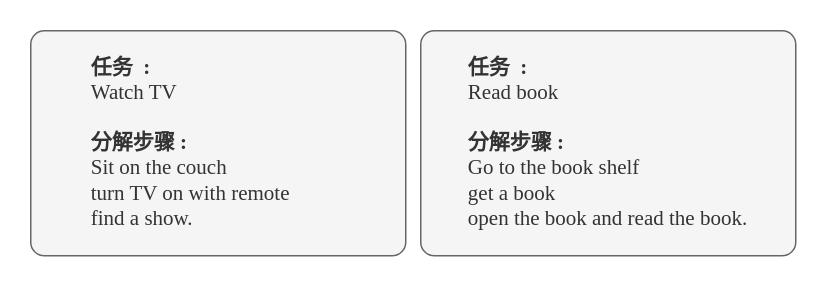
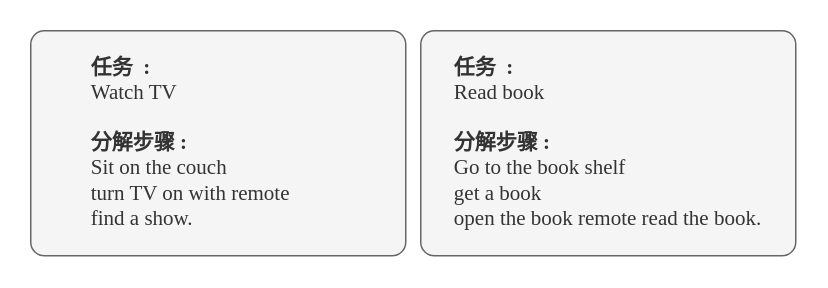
(608, 143) -> (608, 143)
